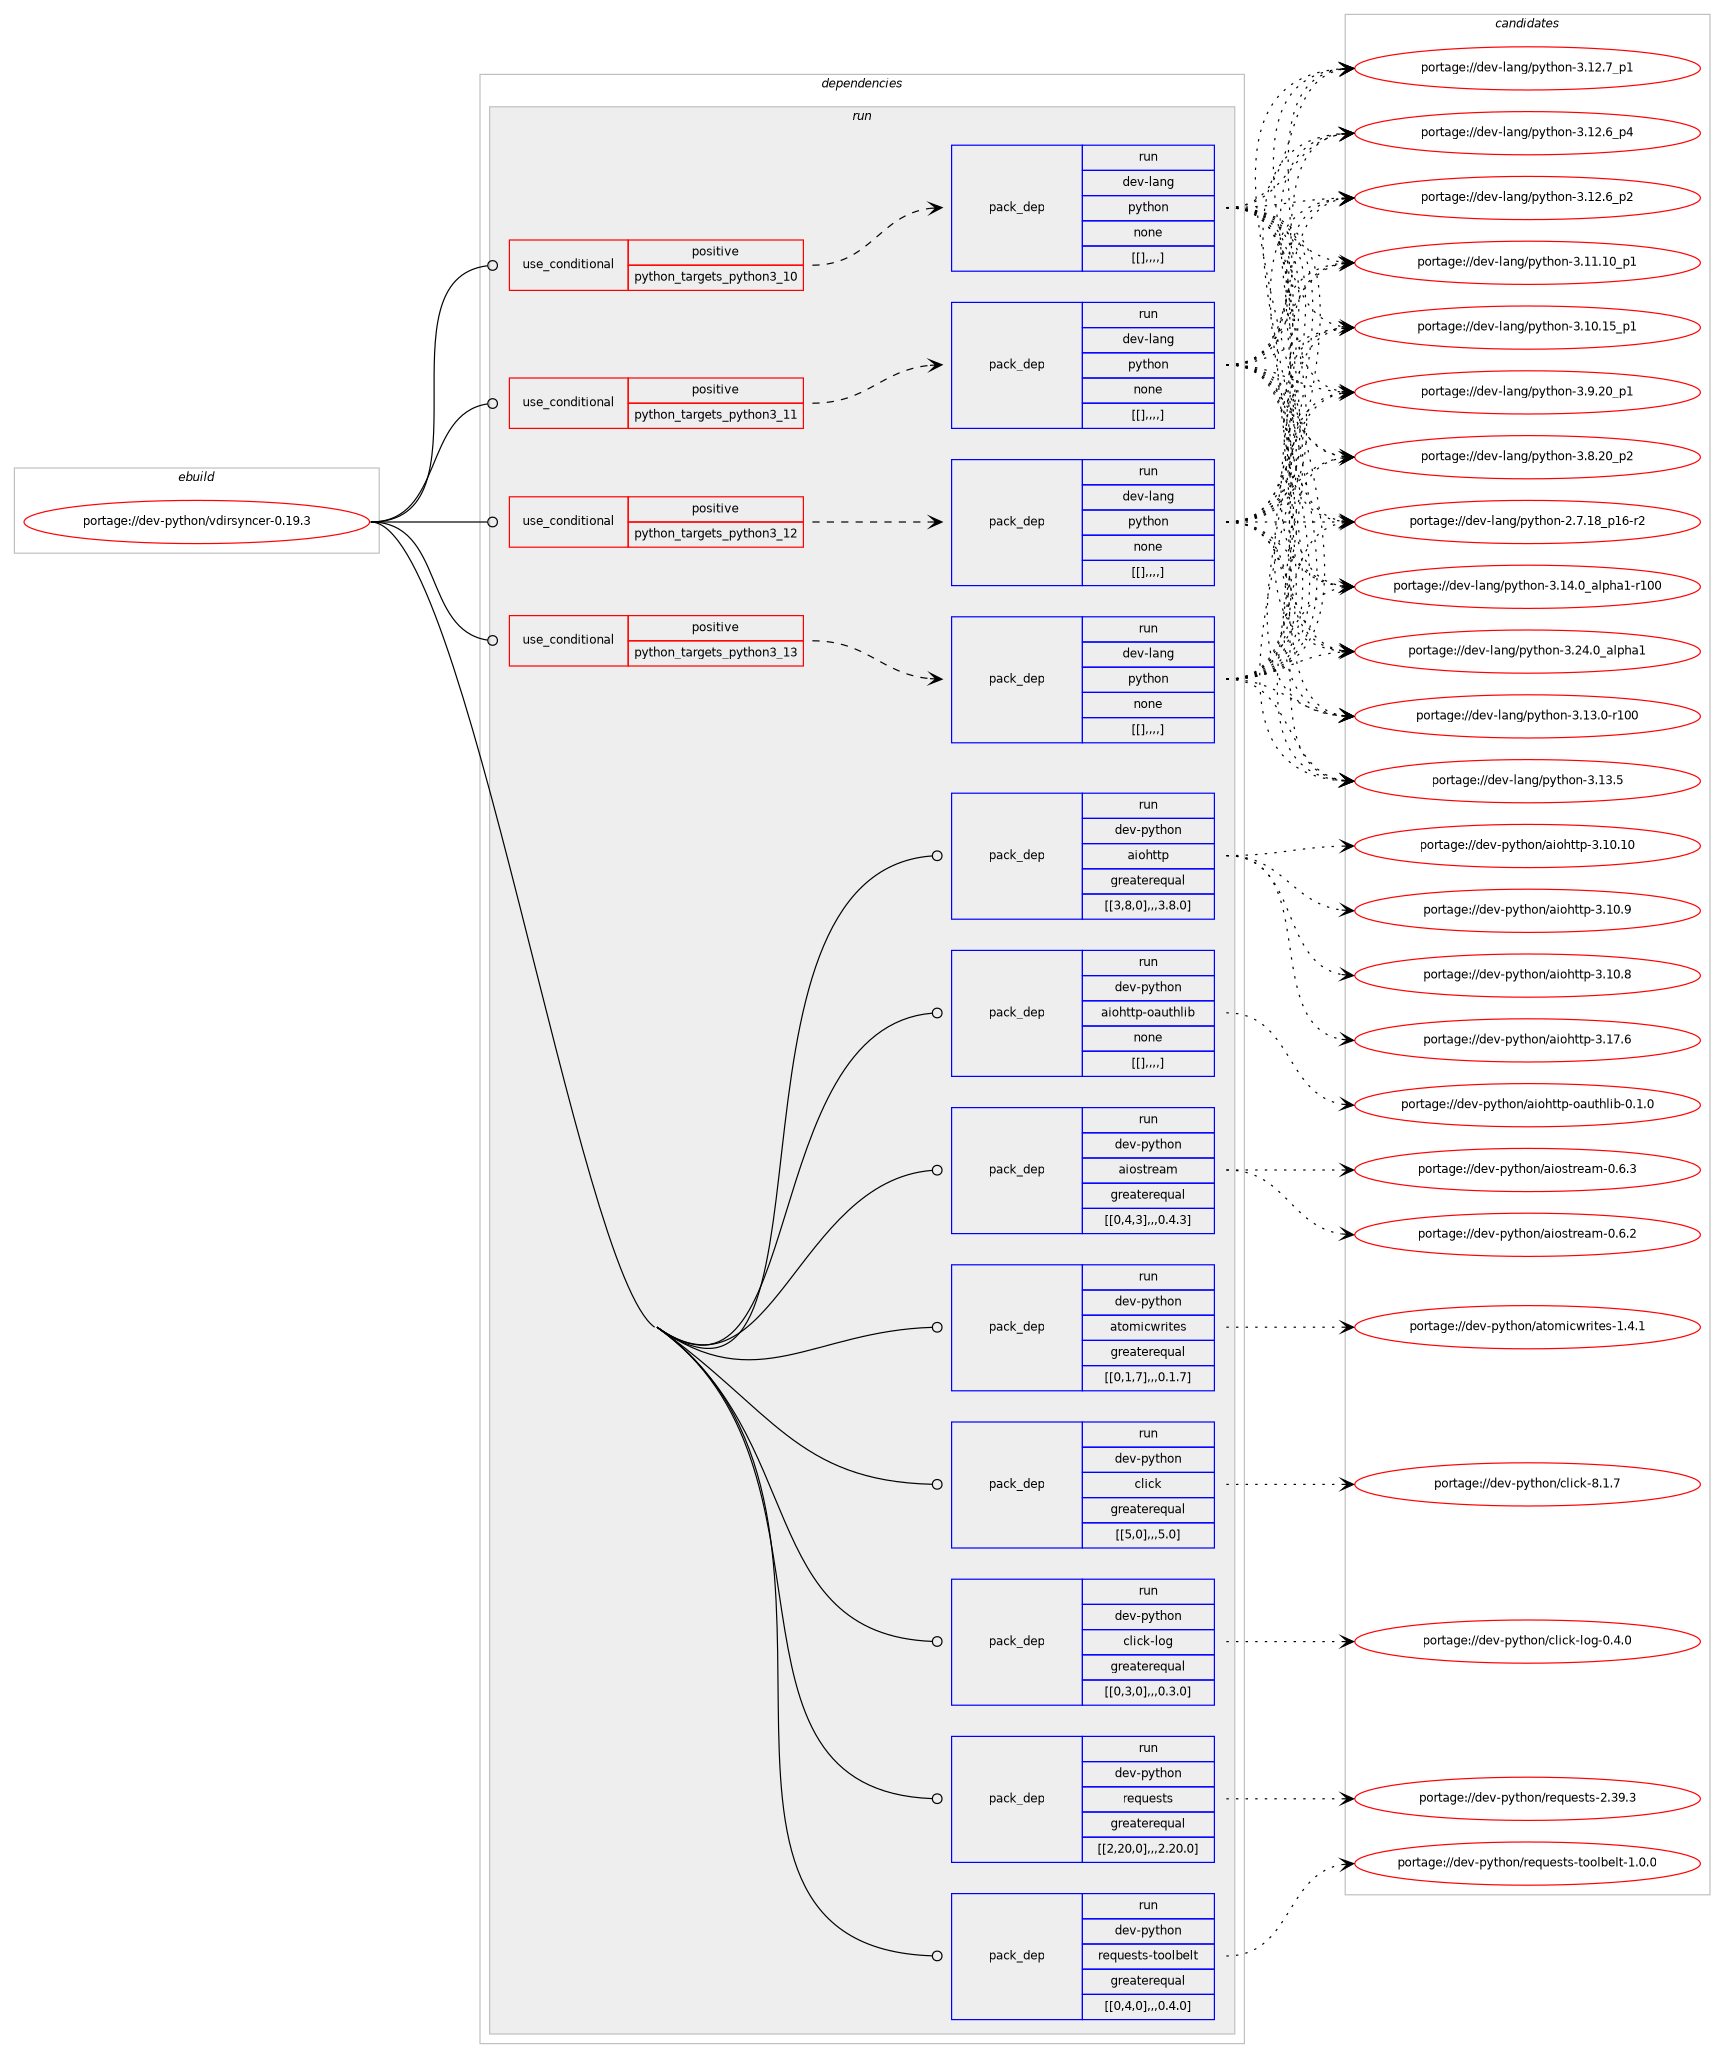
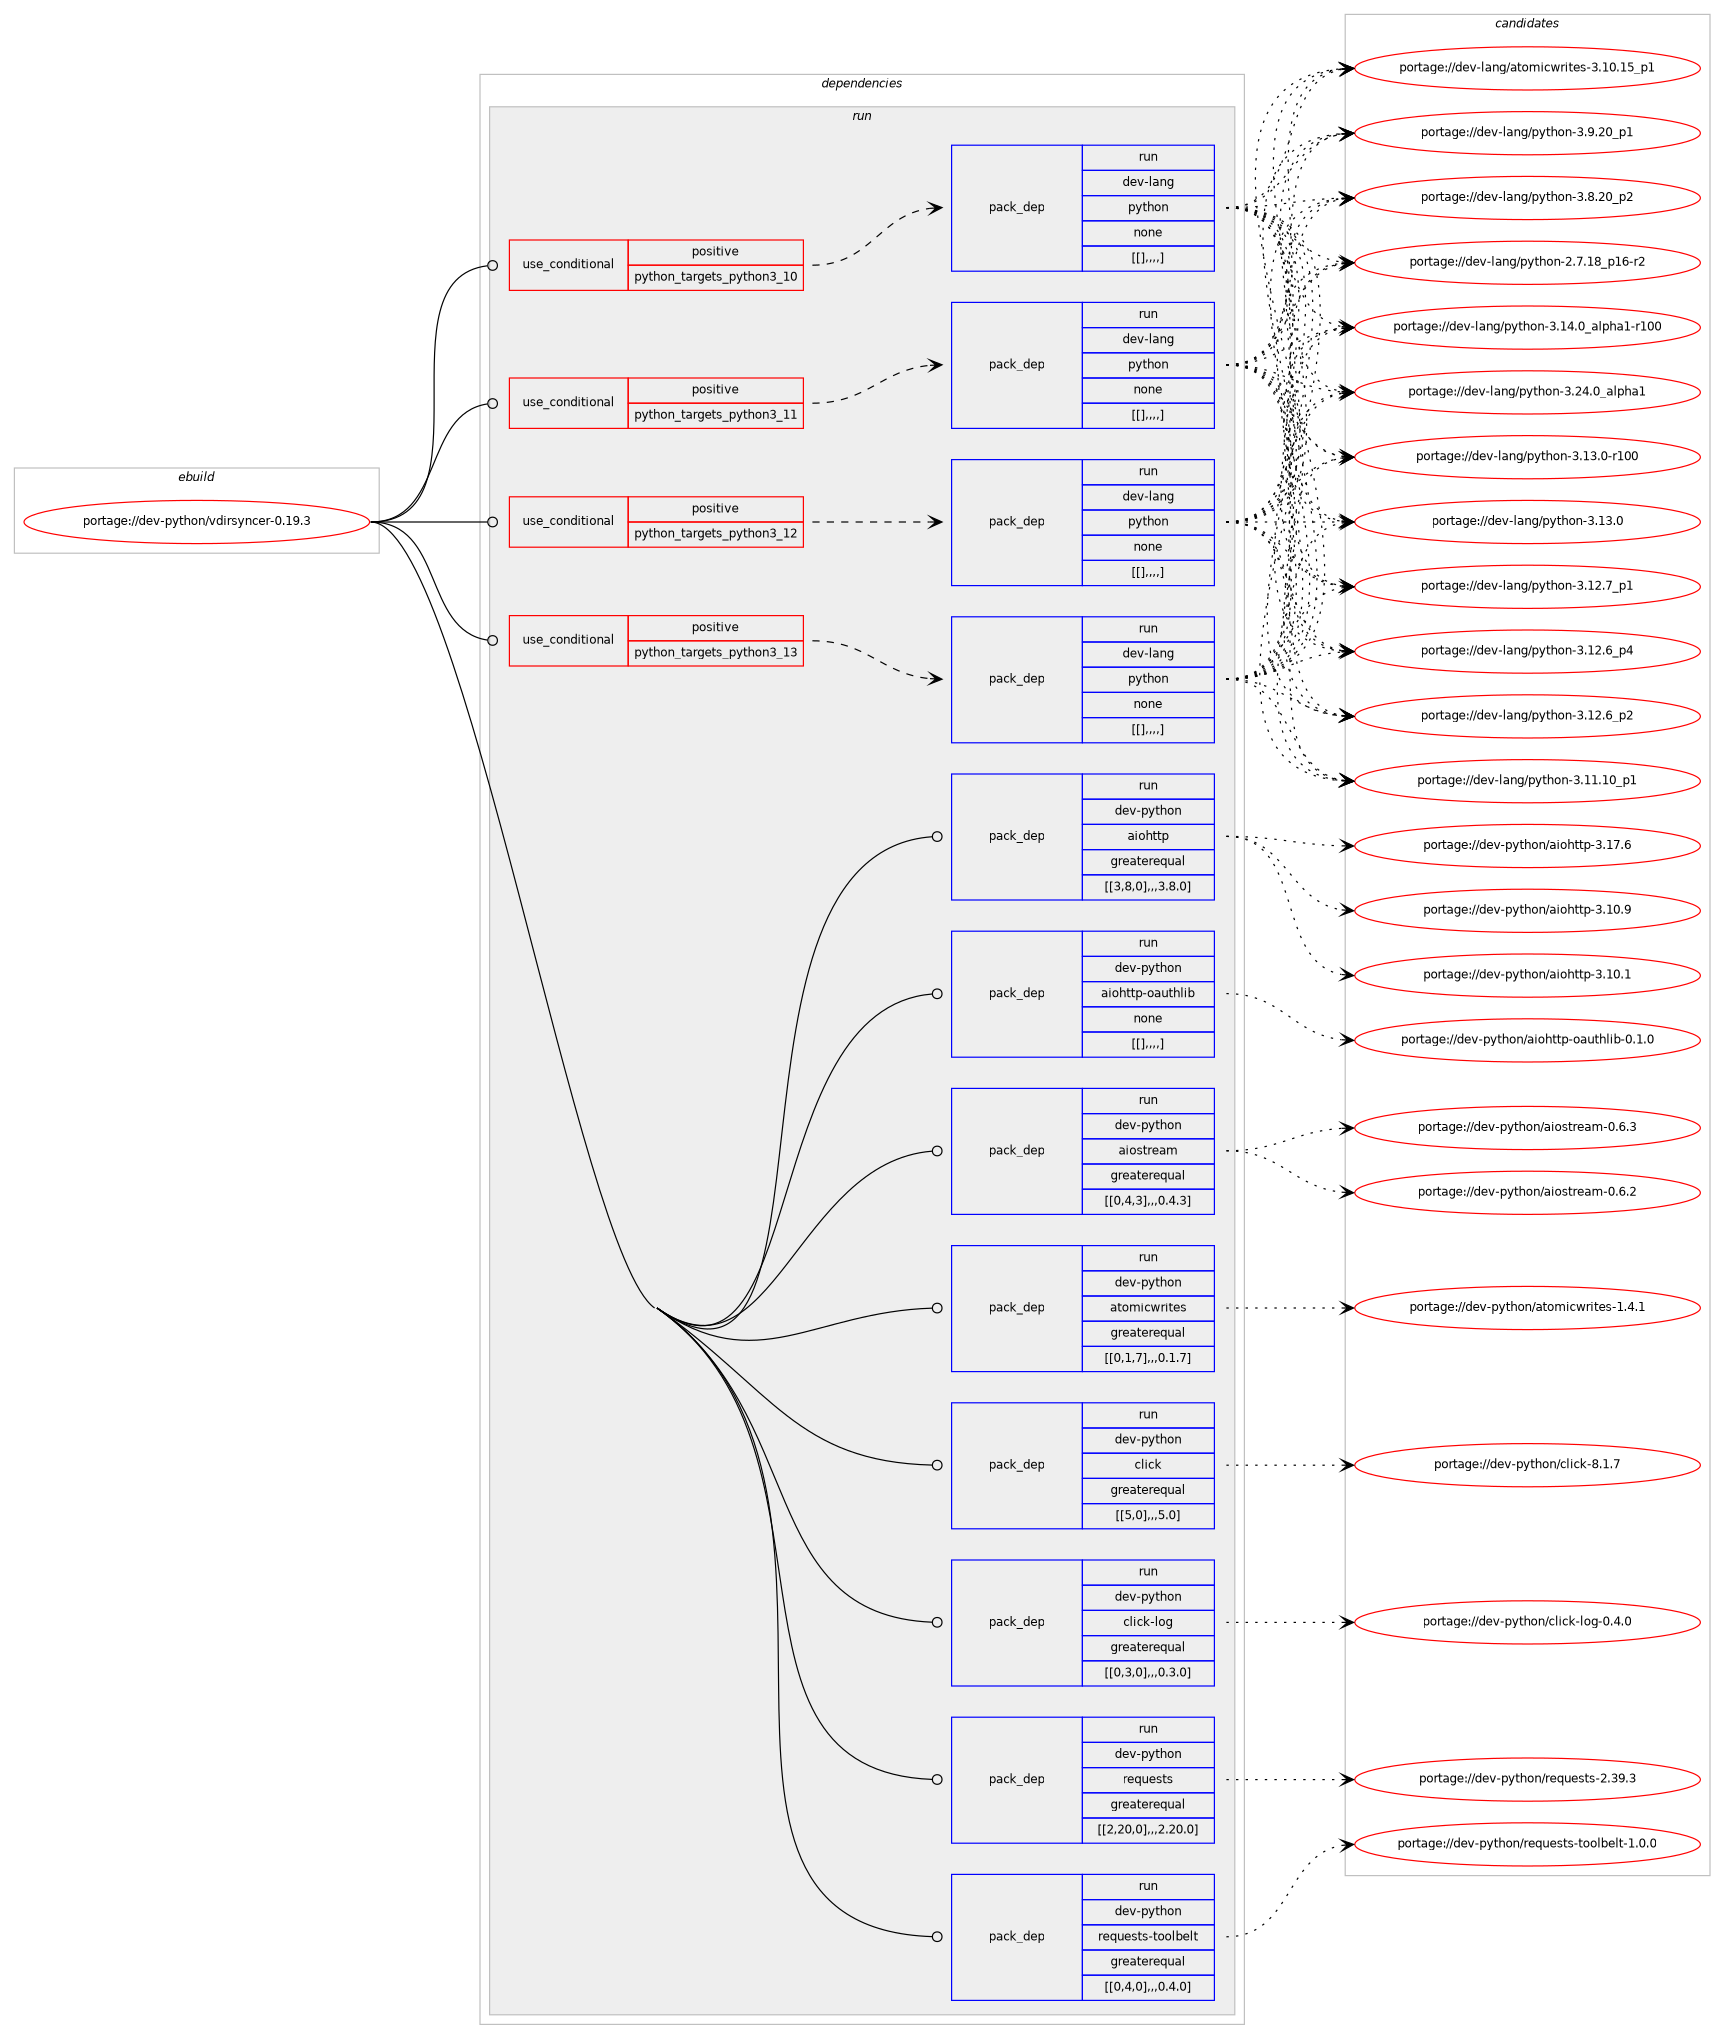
(1528, 328) -> (1528, 68)
(1528, 781) -> (1528, 522)
(1528, 846) -> none
(1528, 976) -> (1528, 976)
